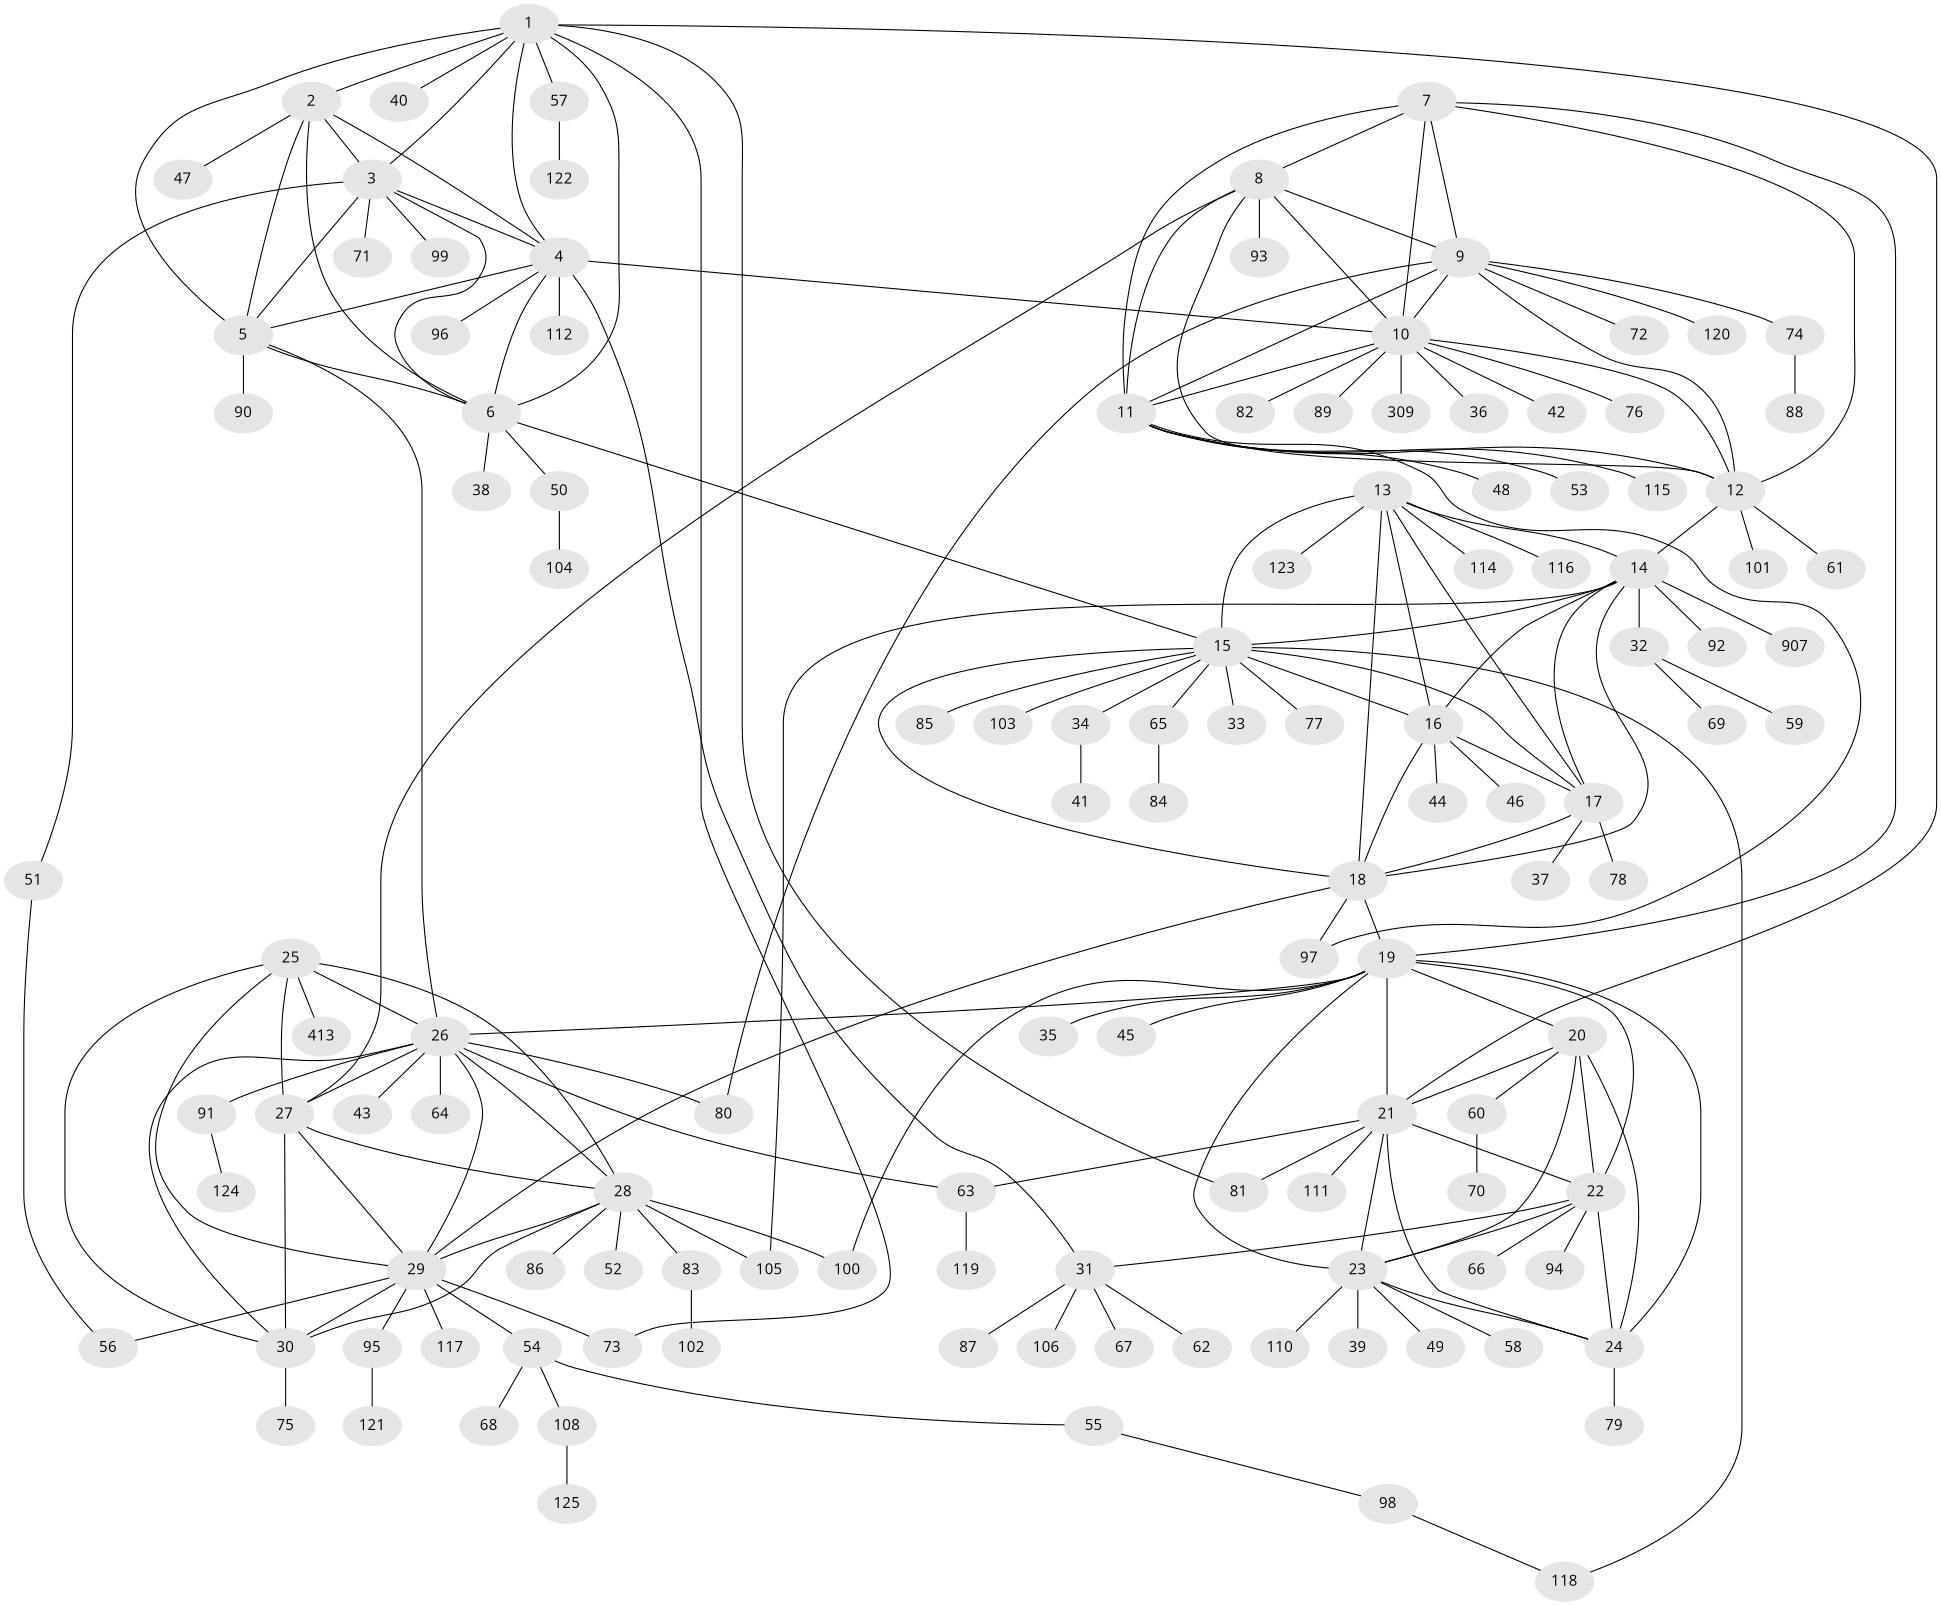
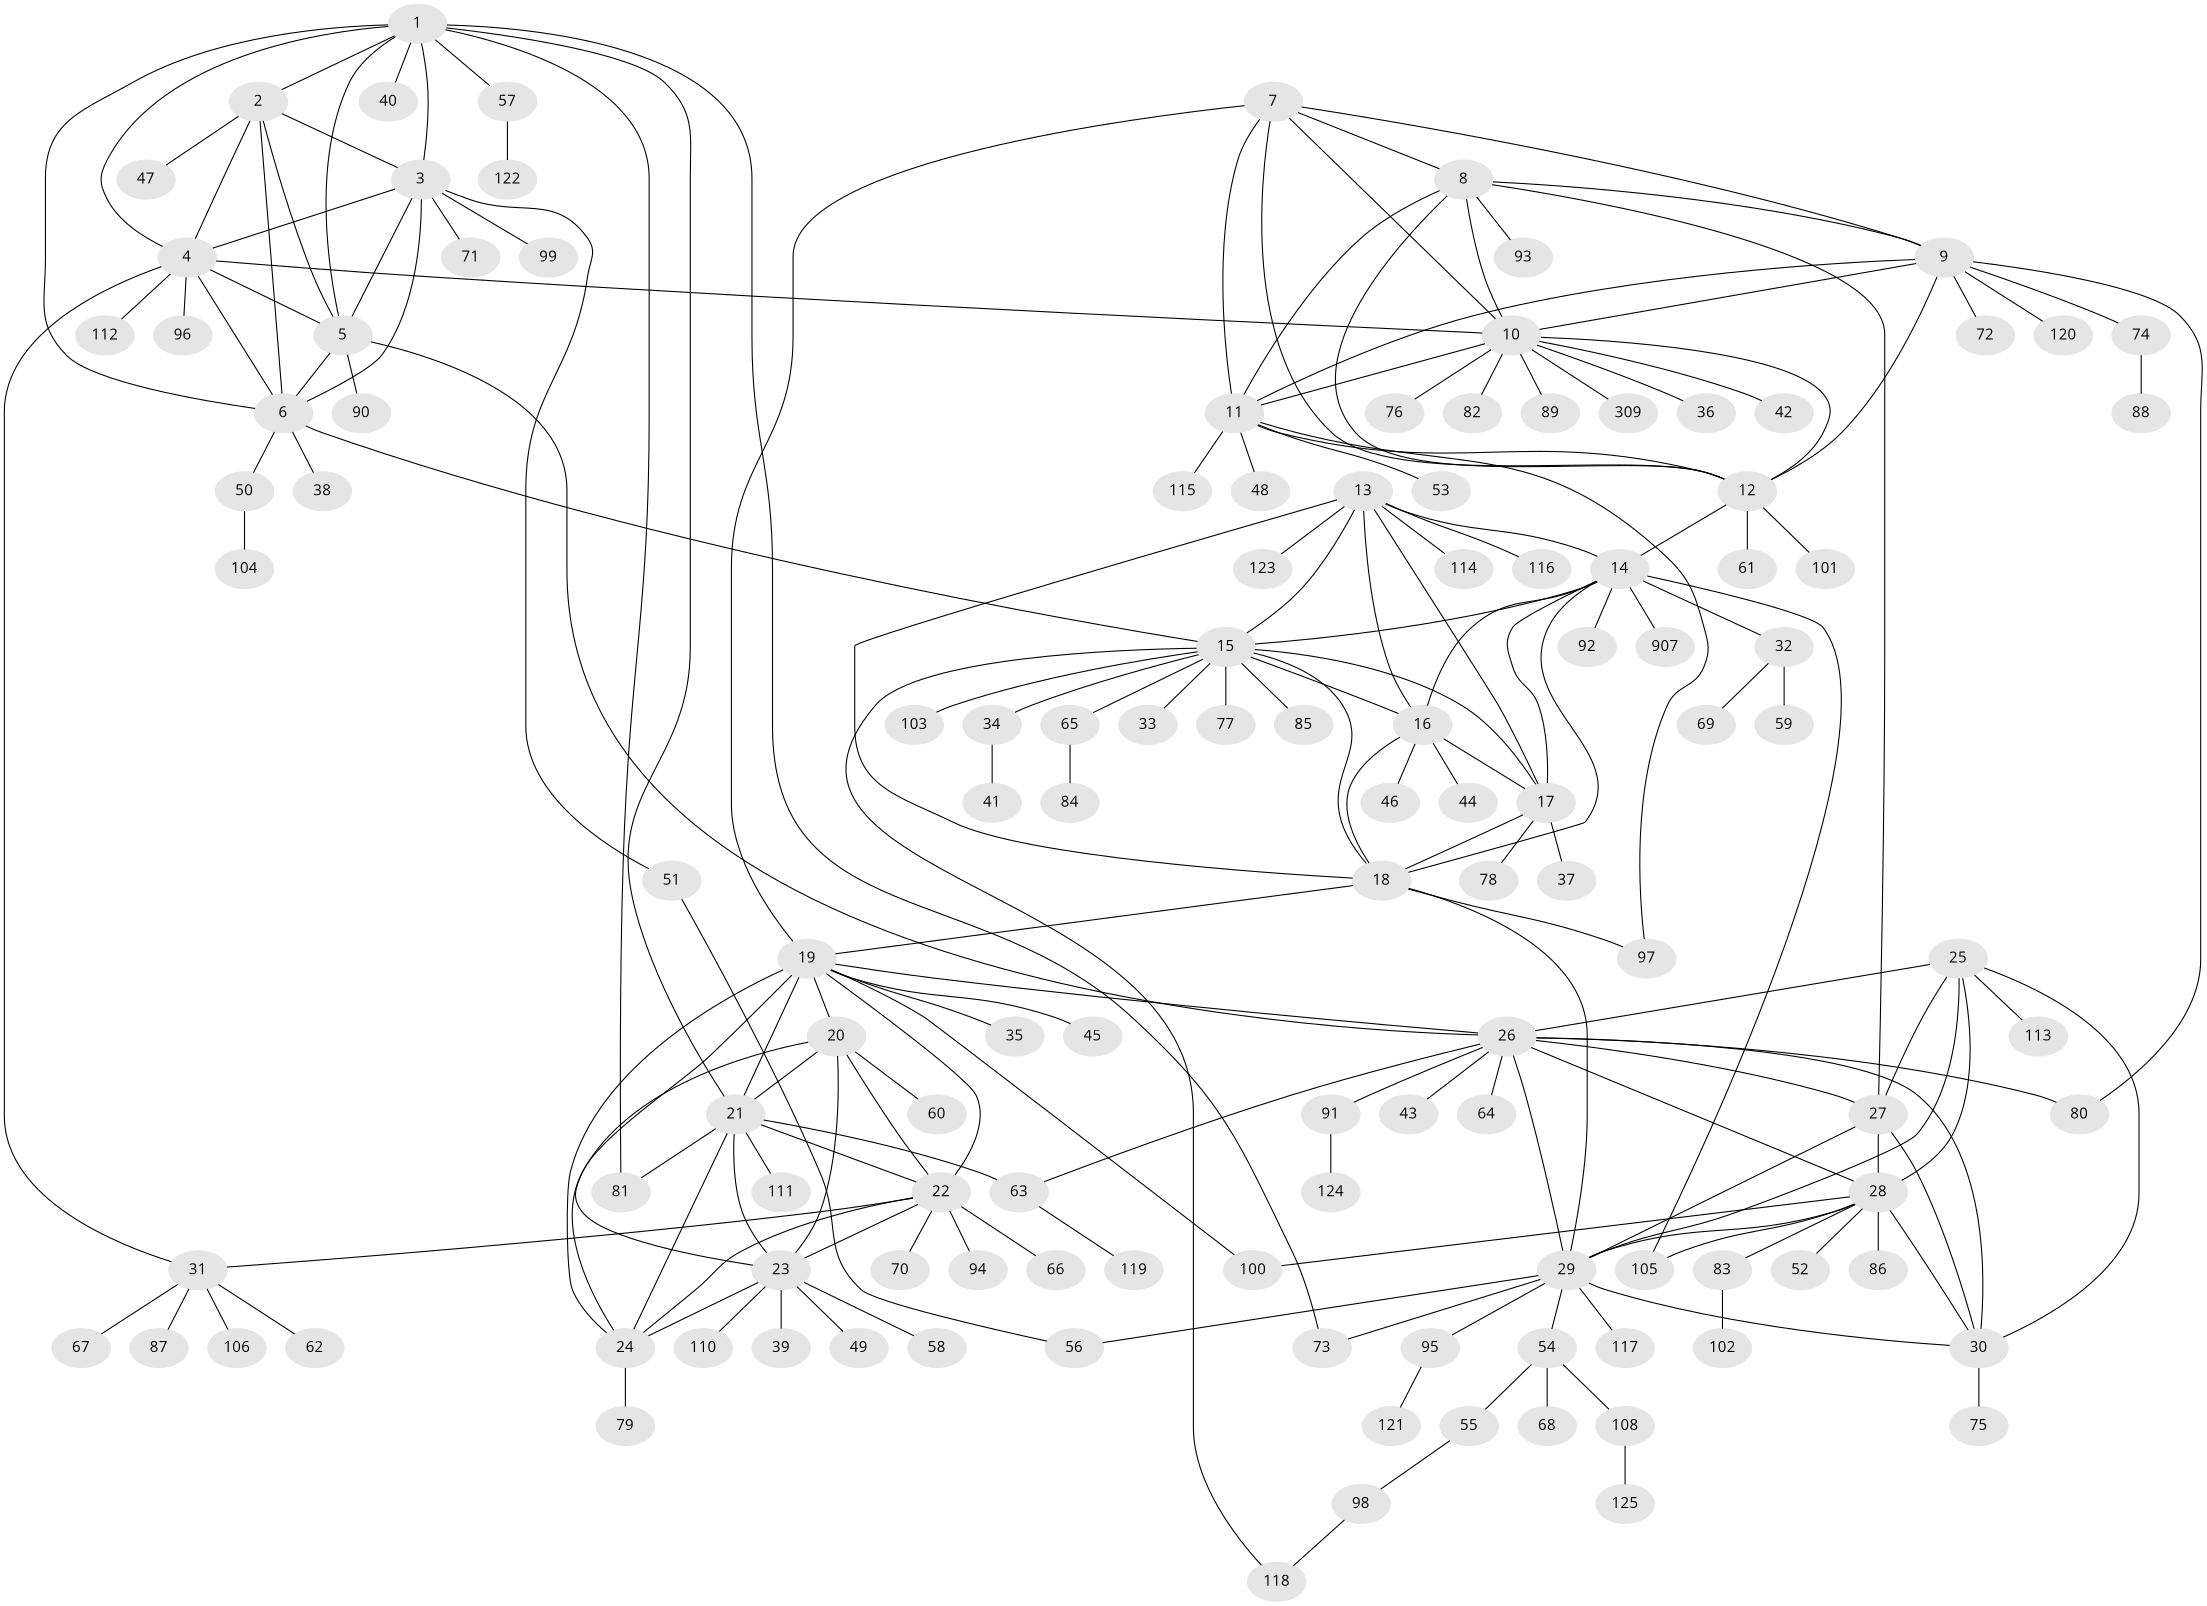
(321, 1037) -> (2038, 1037)
(1477, 1155) -> (921, 1231)
